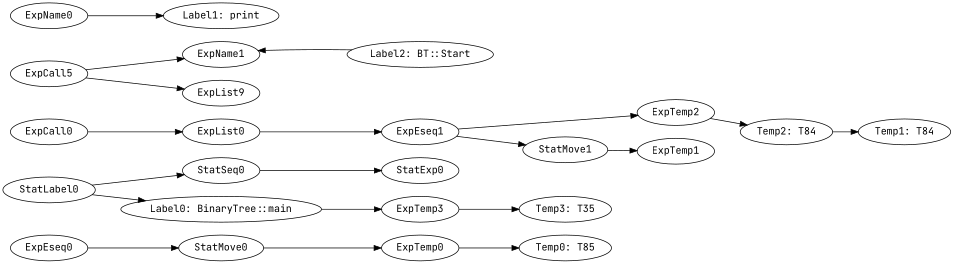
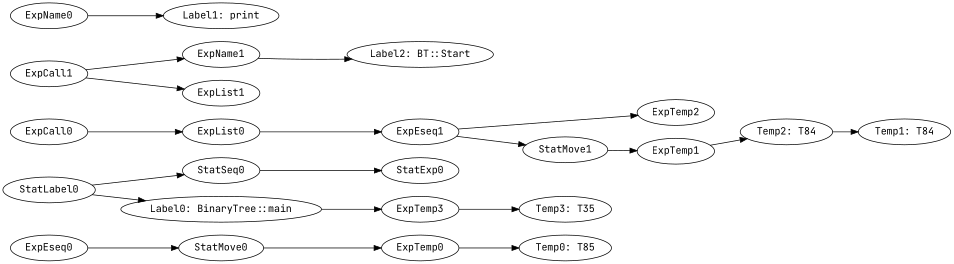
(309, 50) -> (301, 59)
(49, 74) -> (49, 74)
(221, 93) -> (221, 93)
(725, 121) -> (725, 143)
